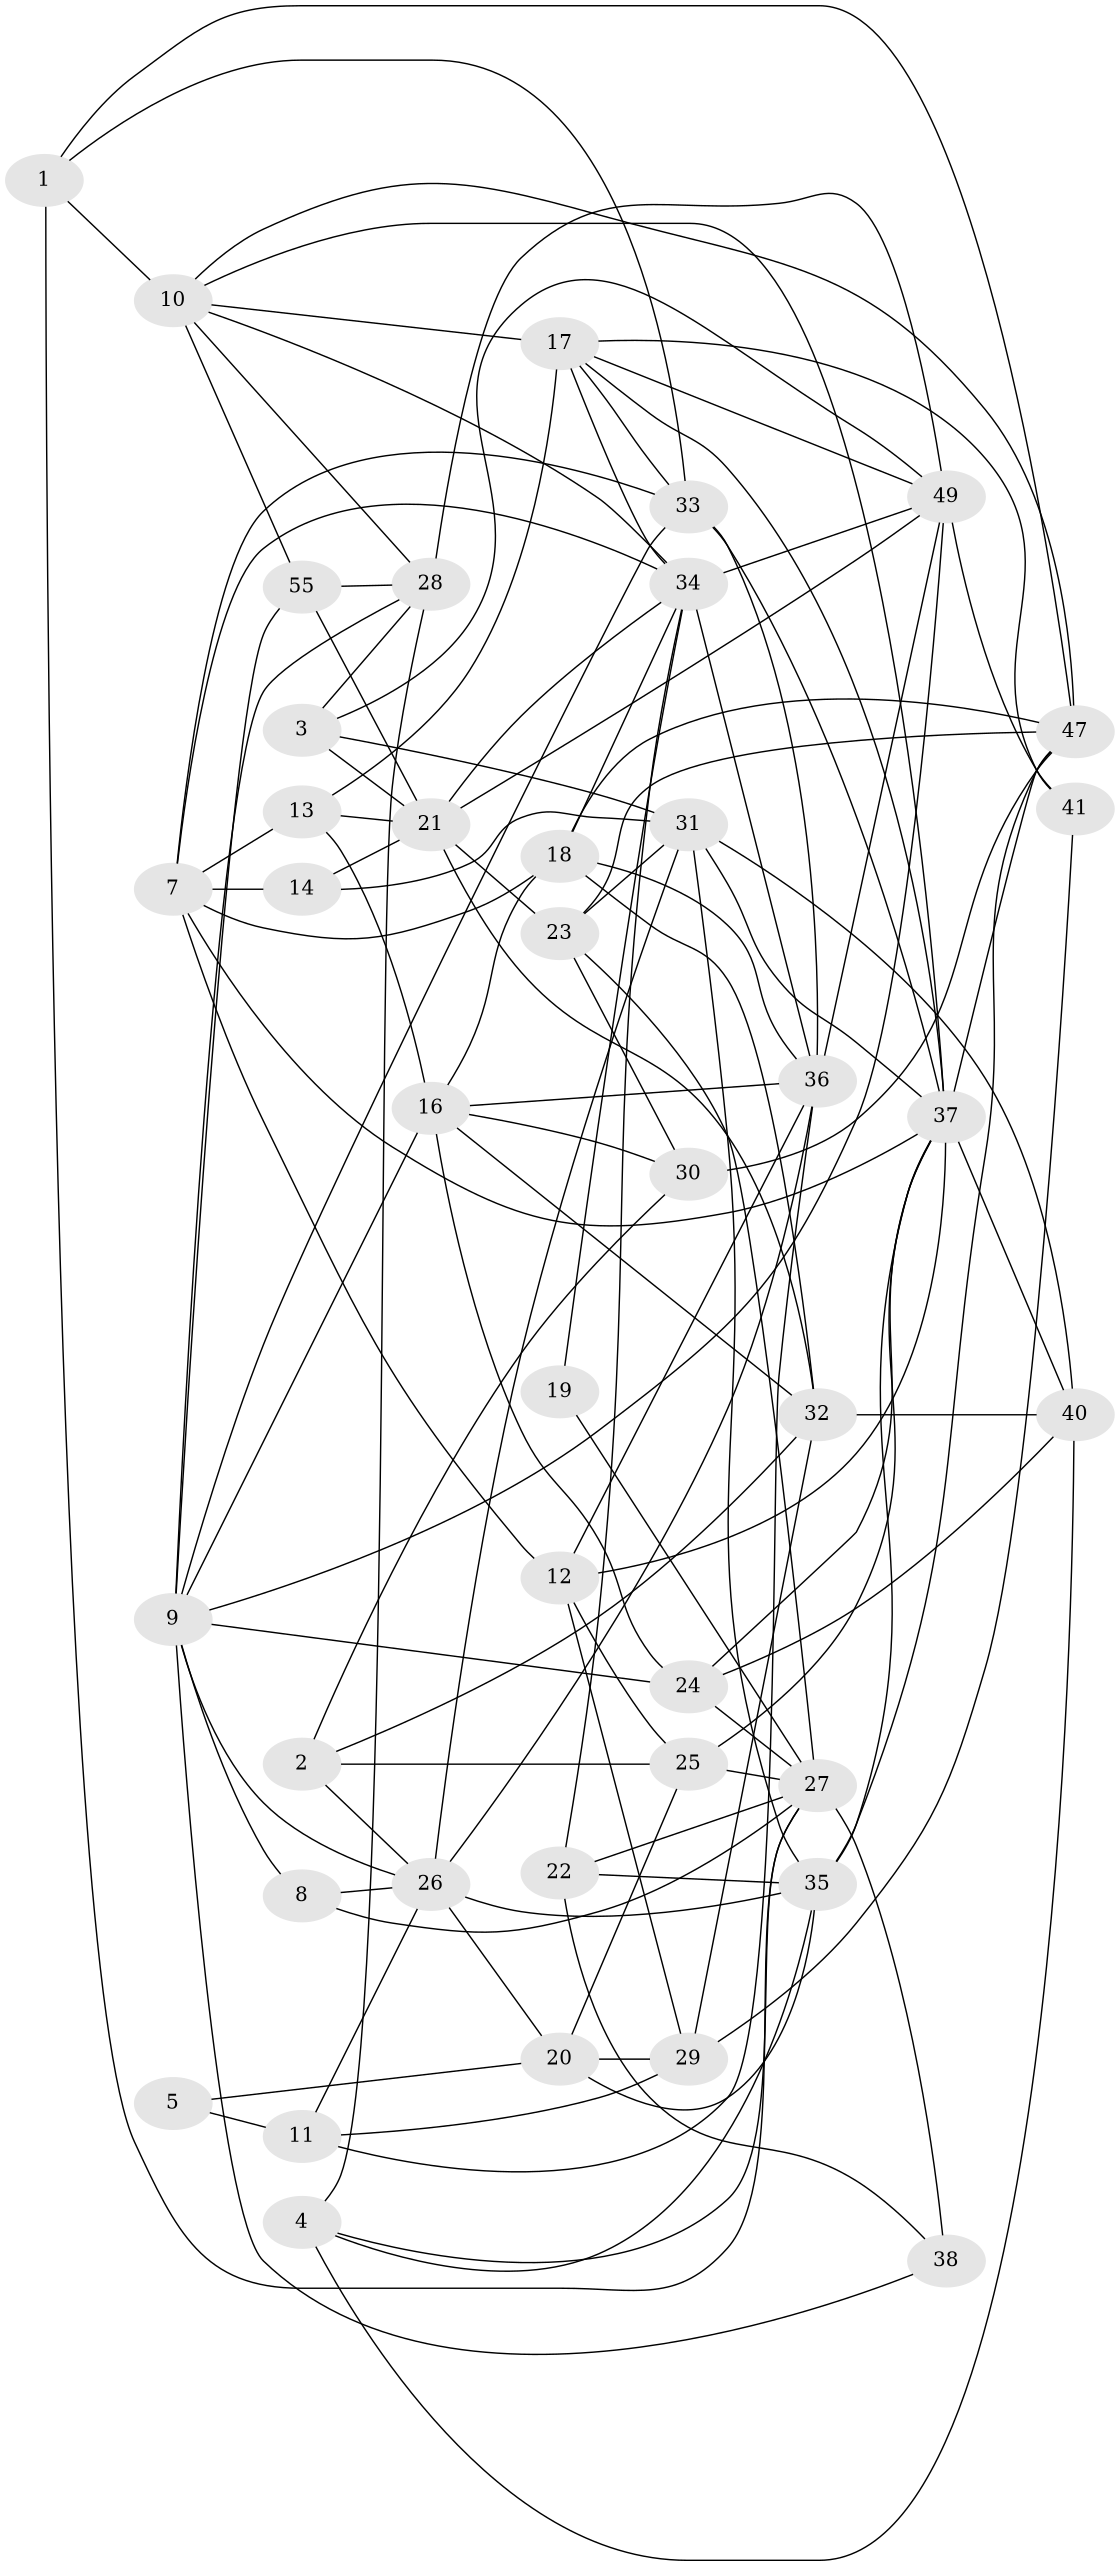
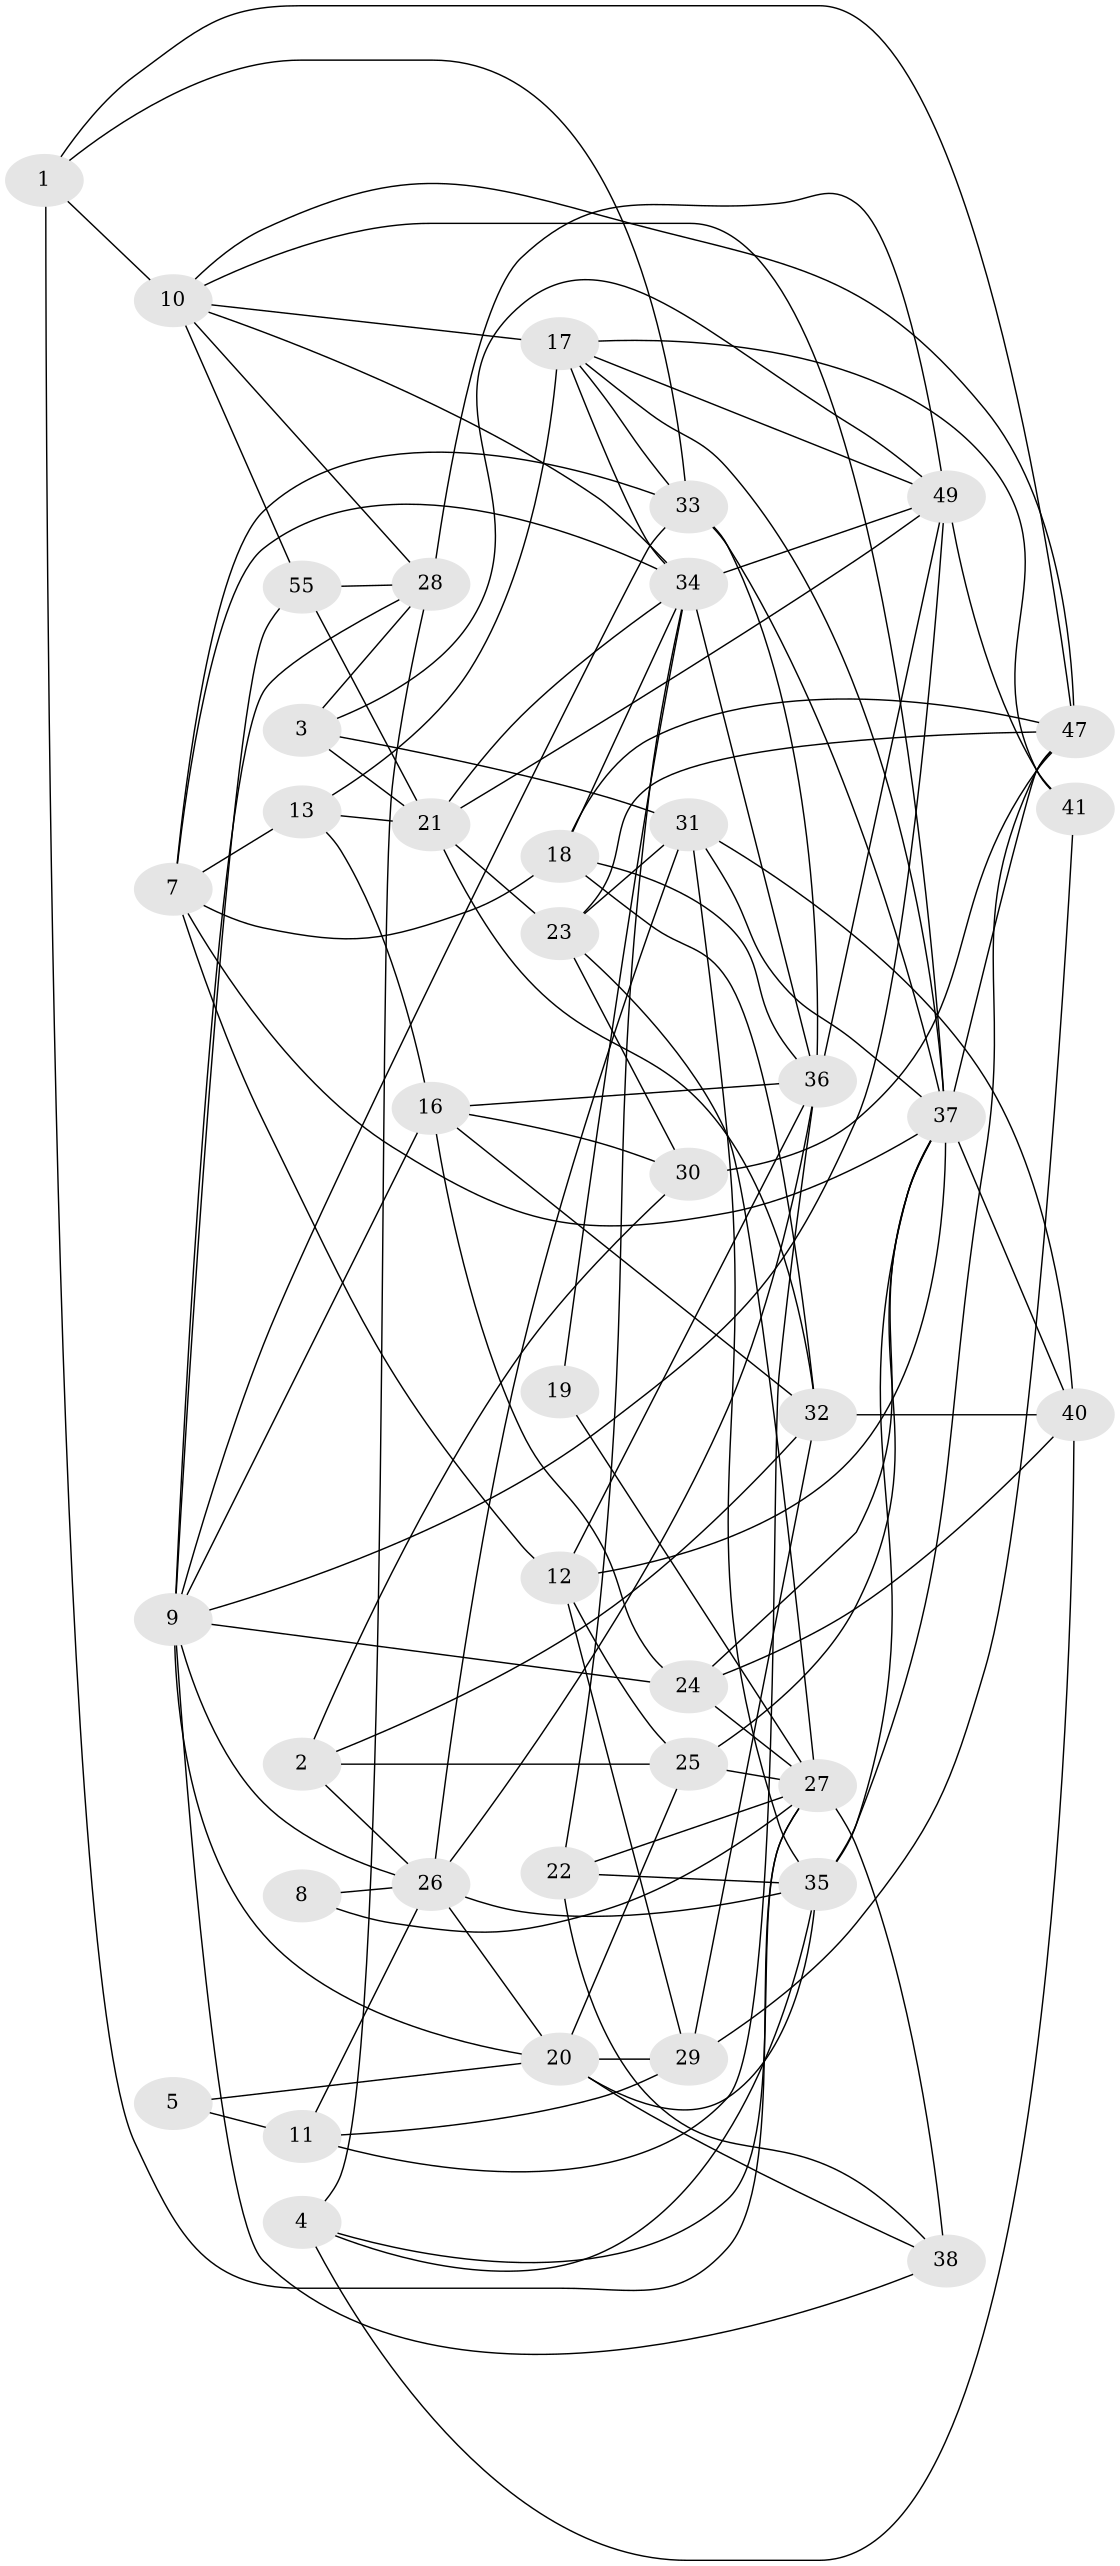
(302, 889) -> none
(490, 980) -> none
(222, 1764) -> (258, 1927)
none -> (732, 2159)
